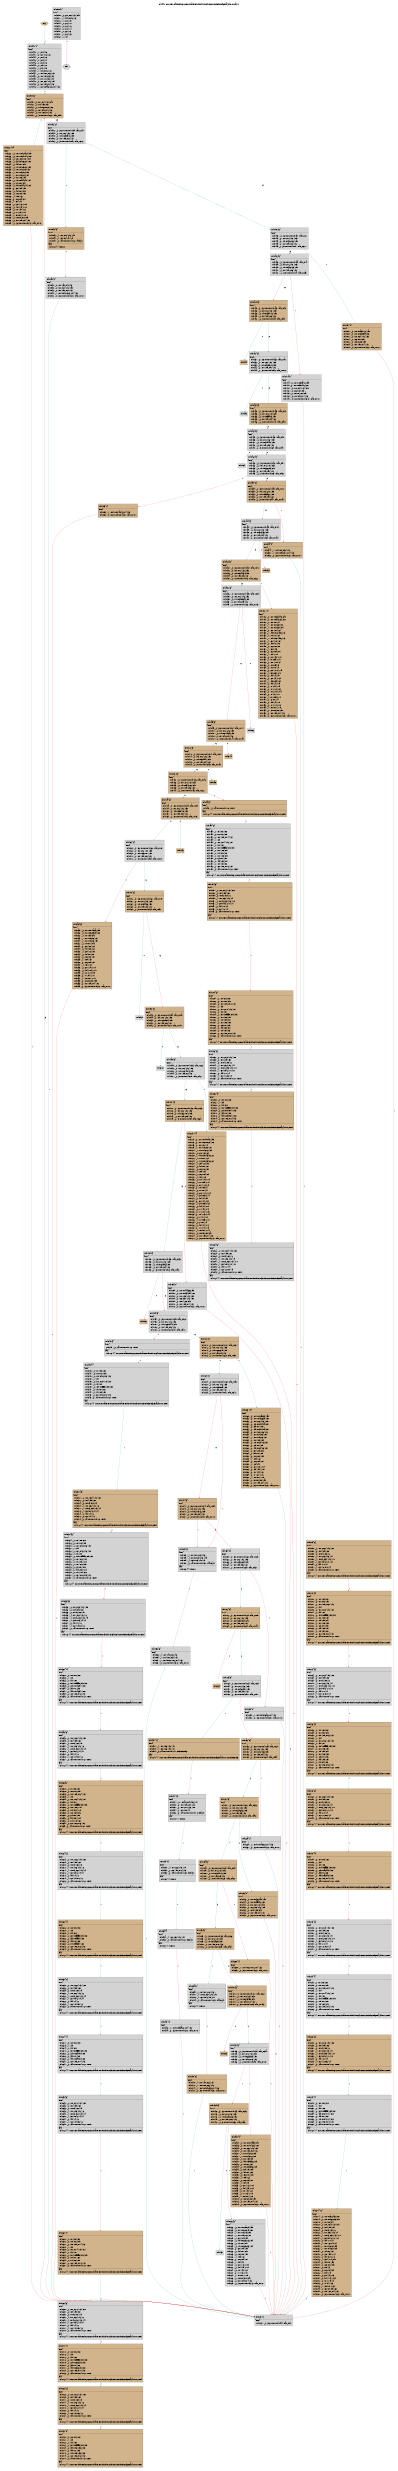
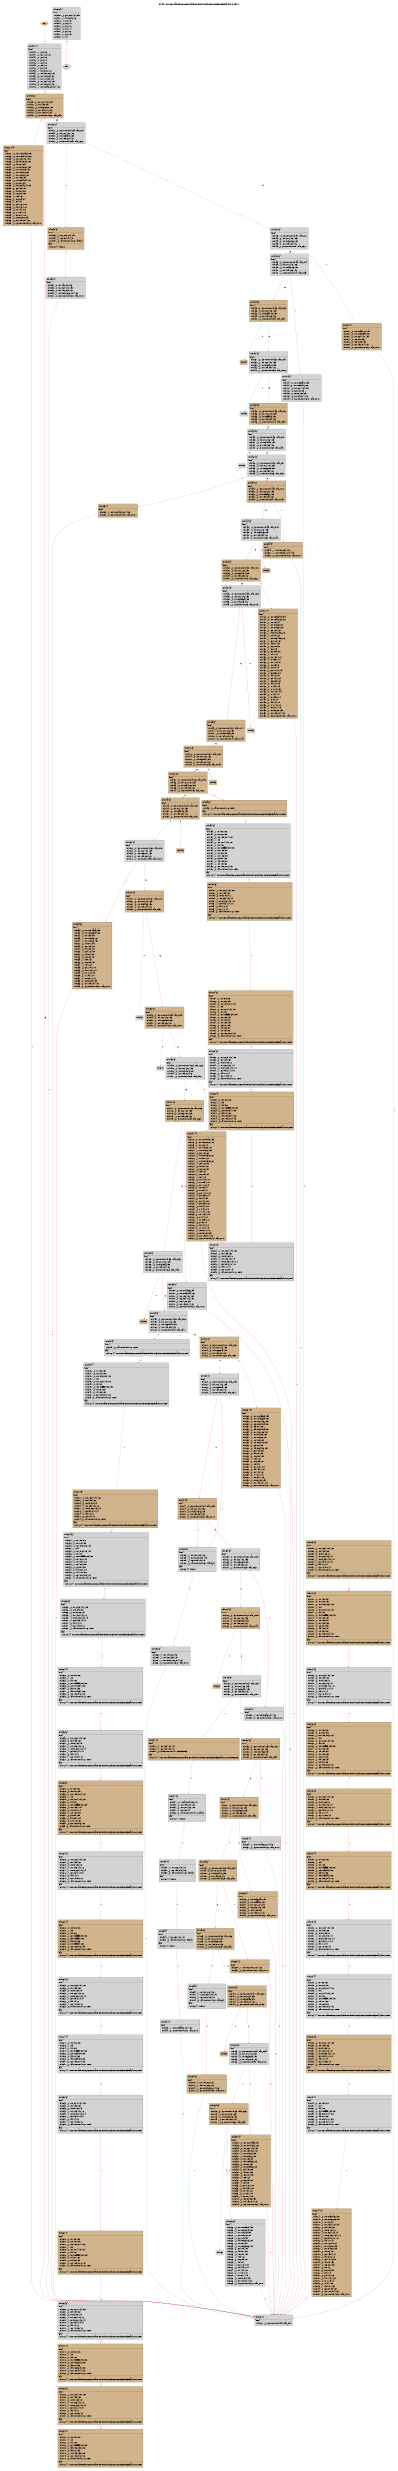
(228, 757) -> none
